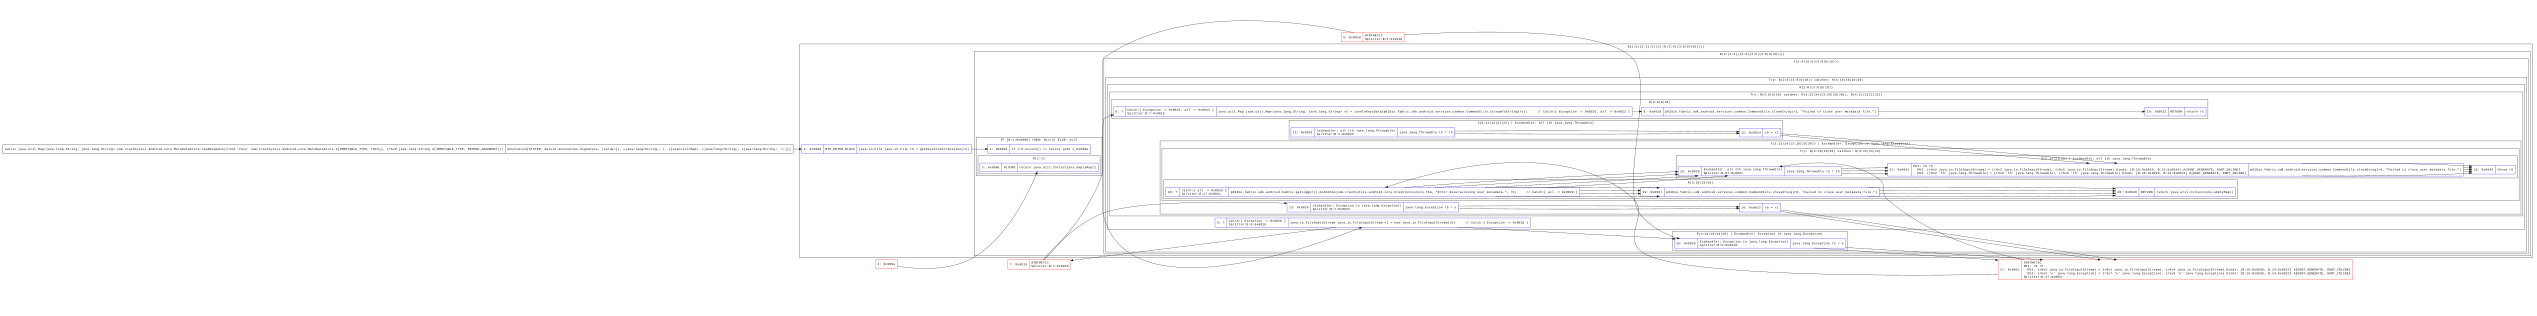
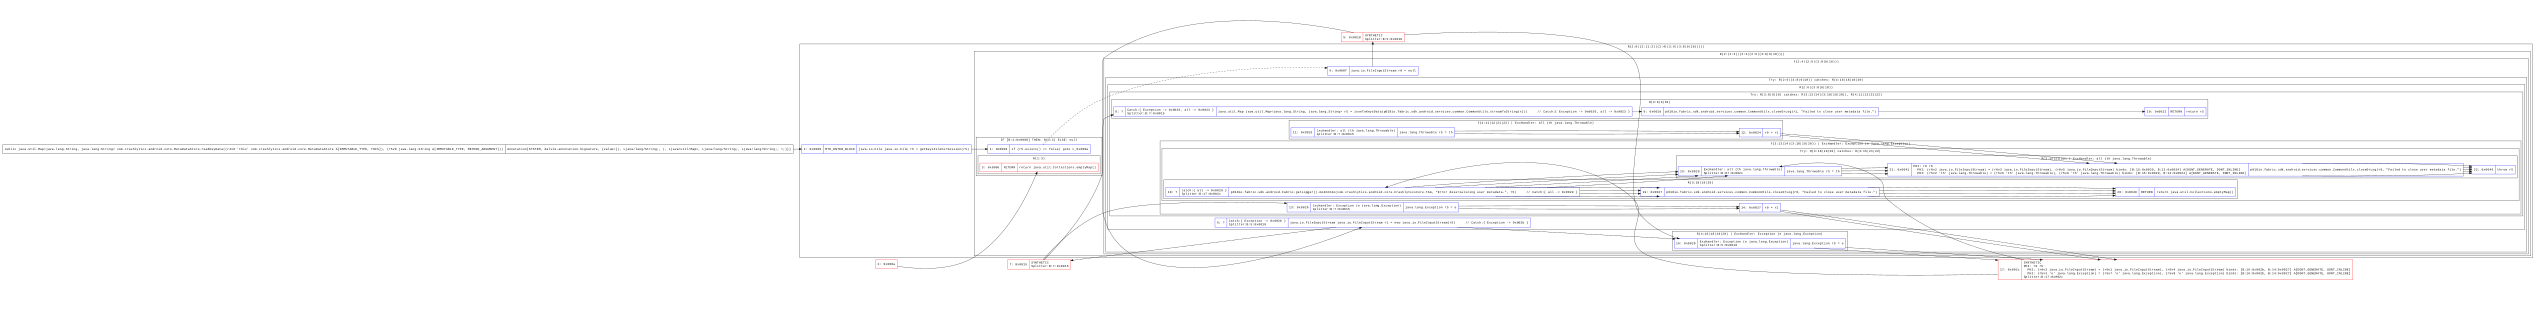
none -> (1373, 71)
(1039, 167) -> (1039, 167)
